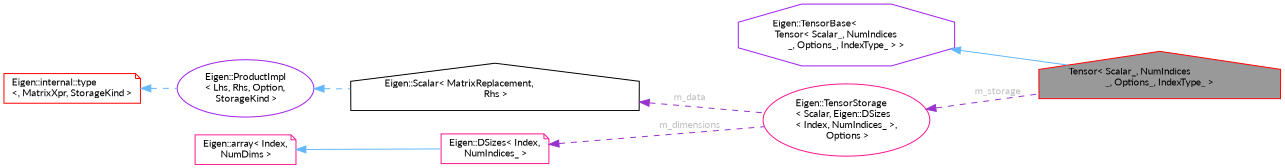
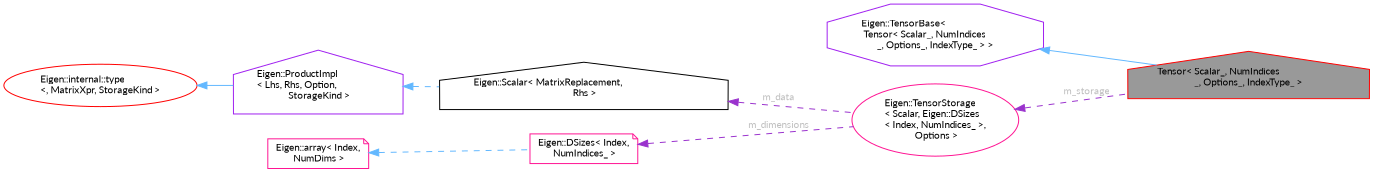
(72, 88) -> (100, 85)
(164, 88) -> (220, 85)
(246, 88) -> (318, 85)
(373, 149) -> (454, 151)
